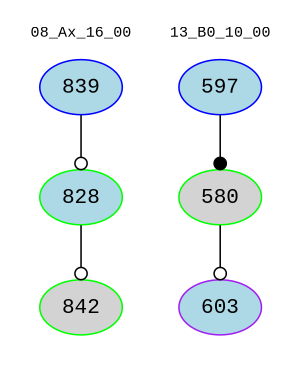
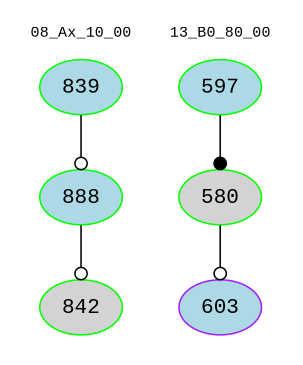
(82, 33) -> (82, 33)
(221, 33) -> (221, 33)
(81, 87) -> (81, 87)
(220, 87) -> (220, 87)
(81, 197) -> (81, 197)
